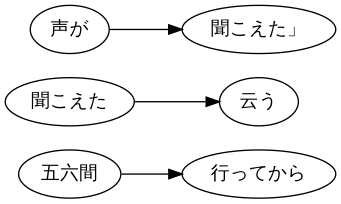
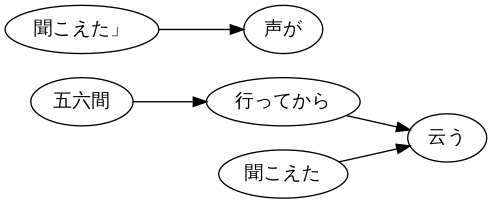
(139, 29) -> (195, 29)
none -> (372, 121)
